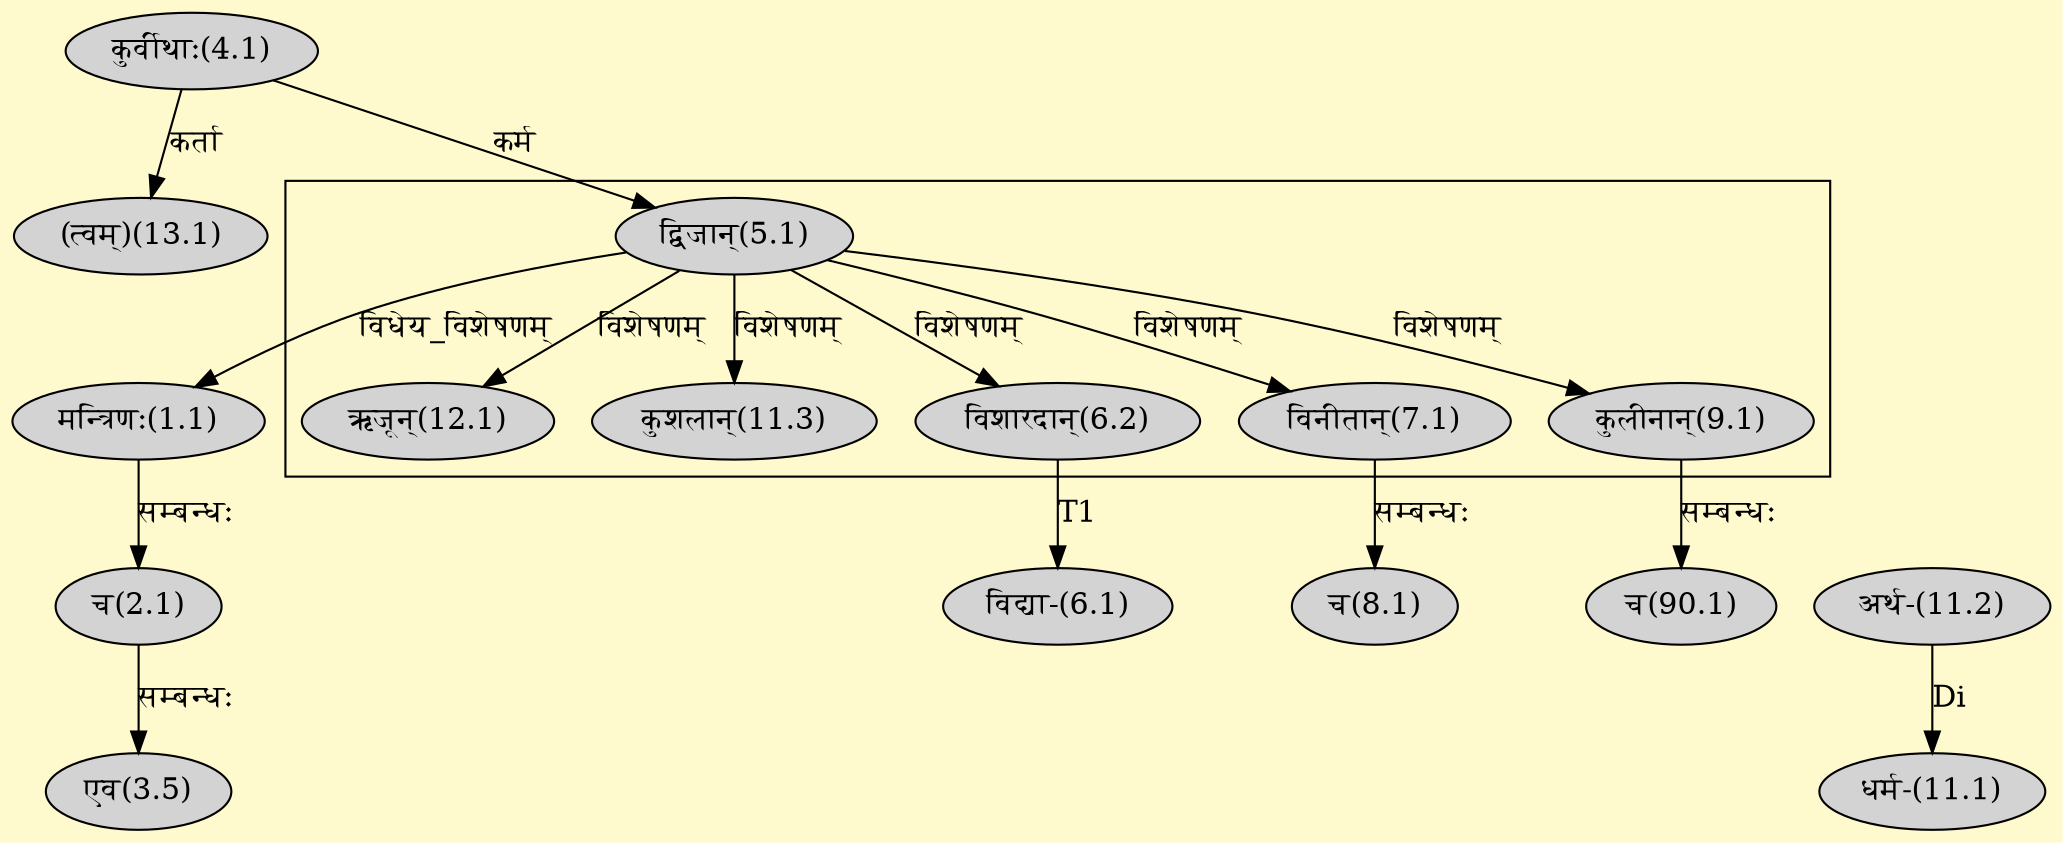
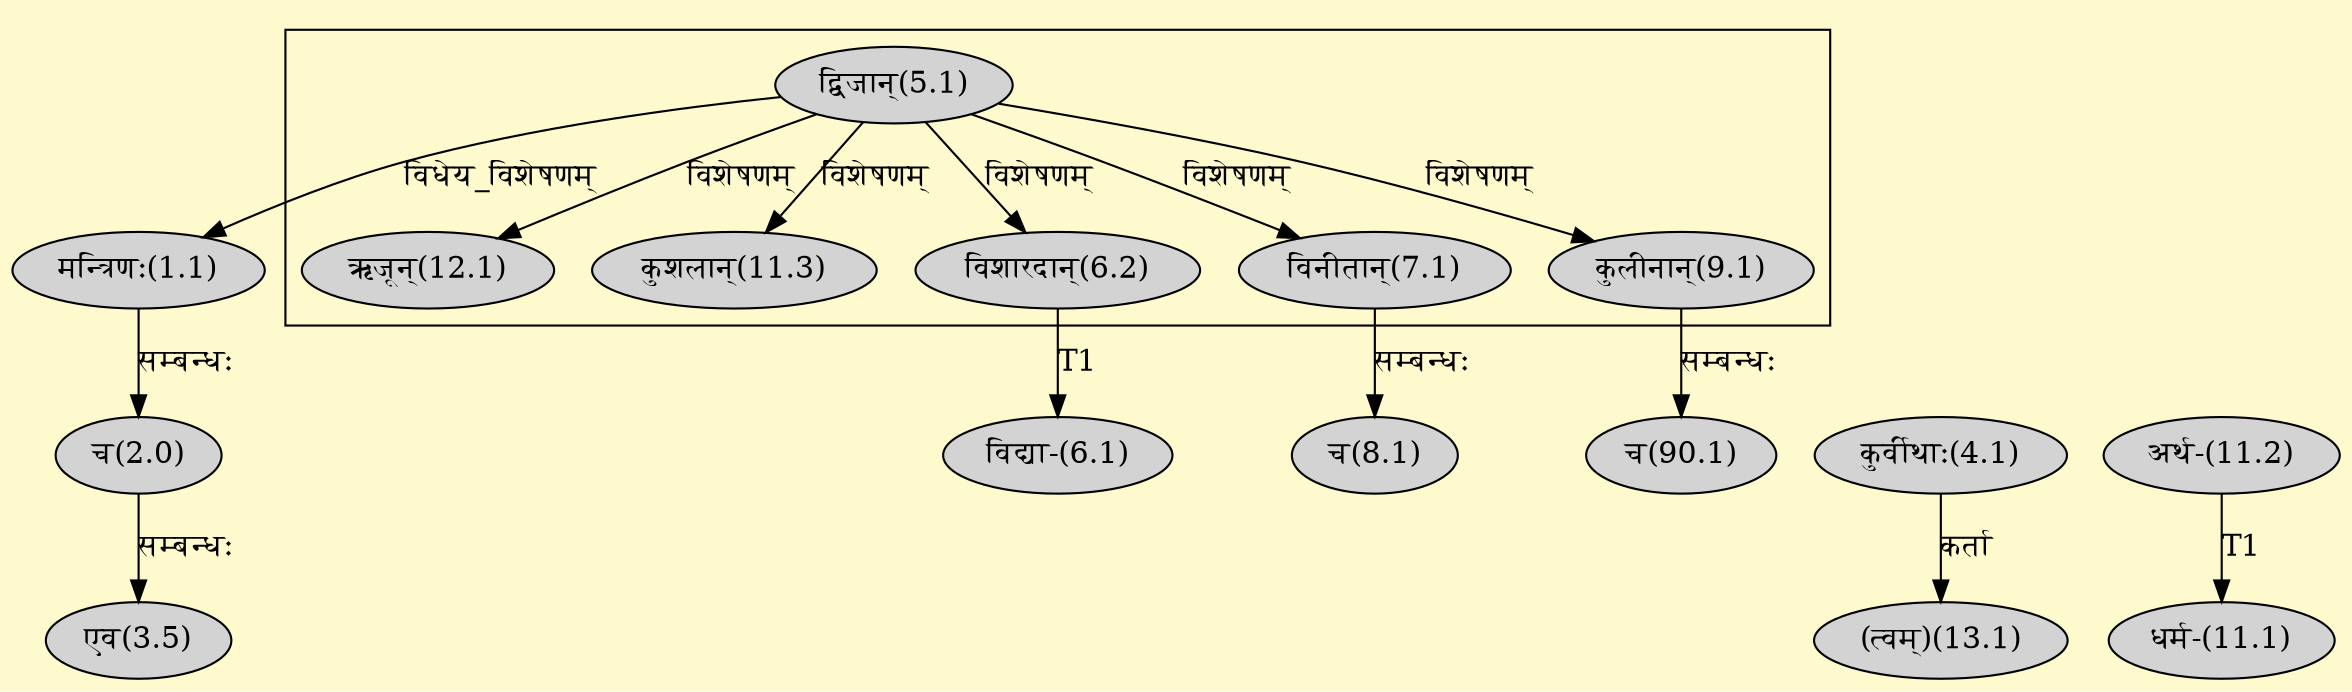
(454, 141) -> none
(139, 606) -> (139, 455)
(1949, 699) -> (2242, 548)
